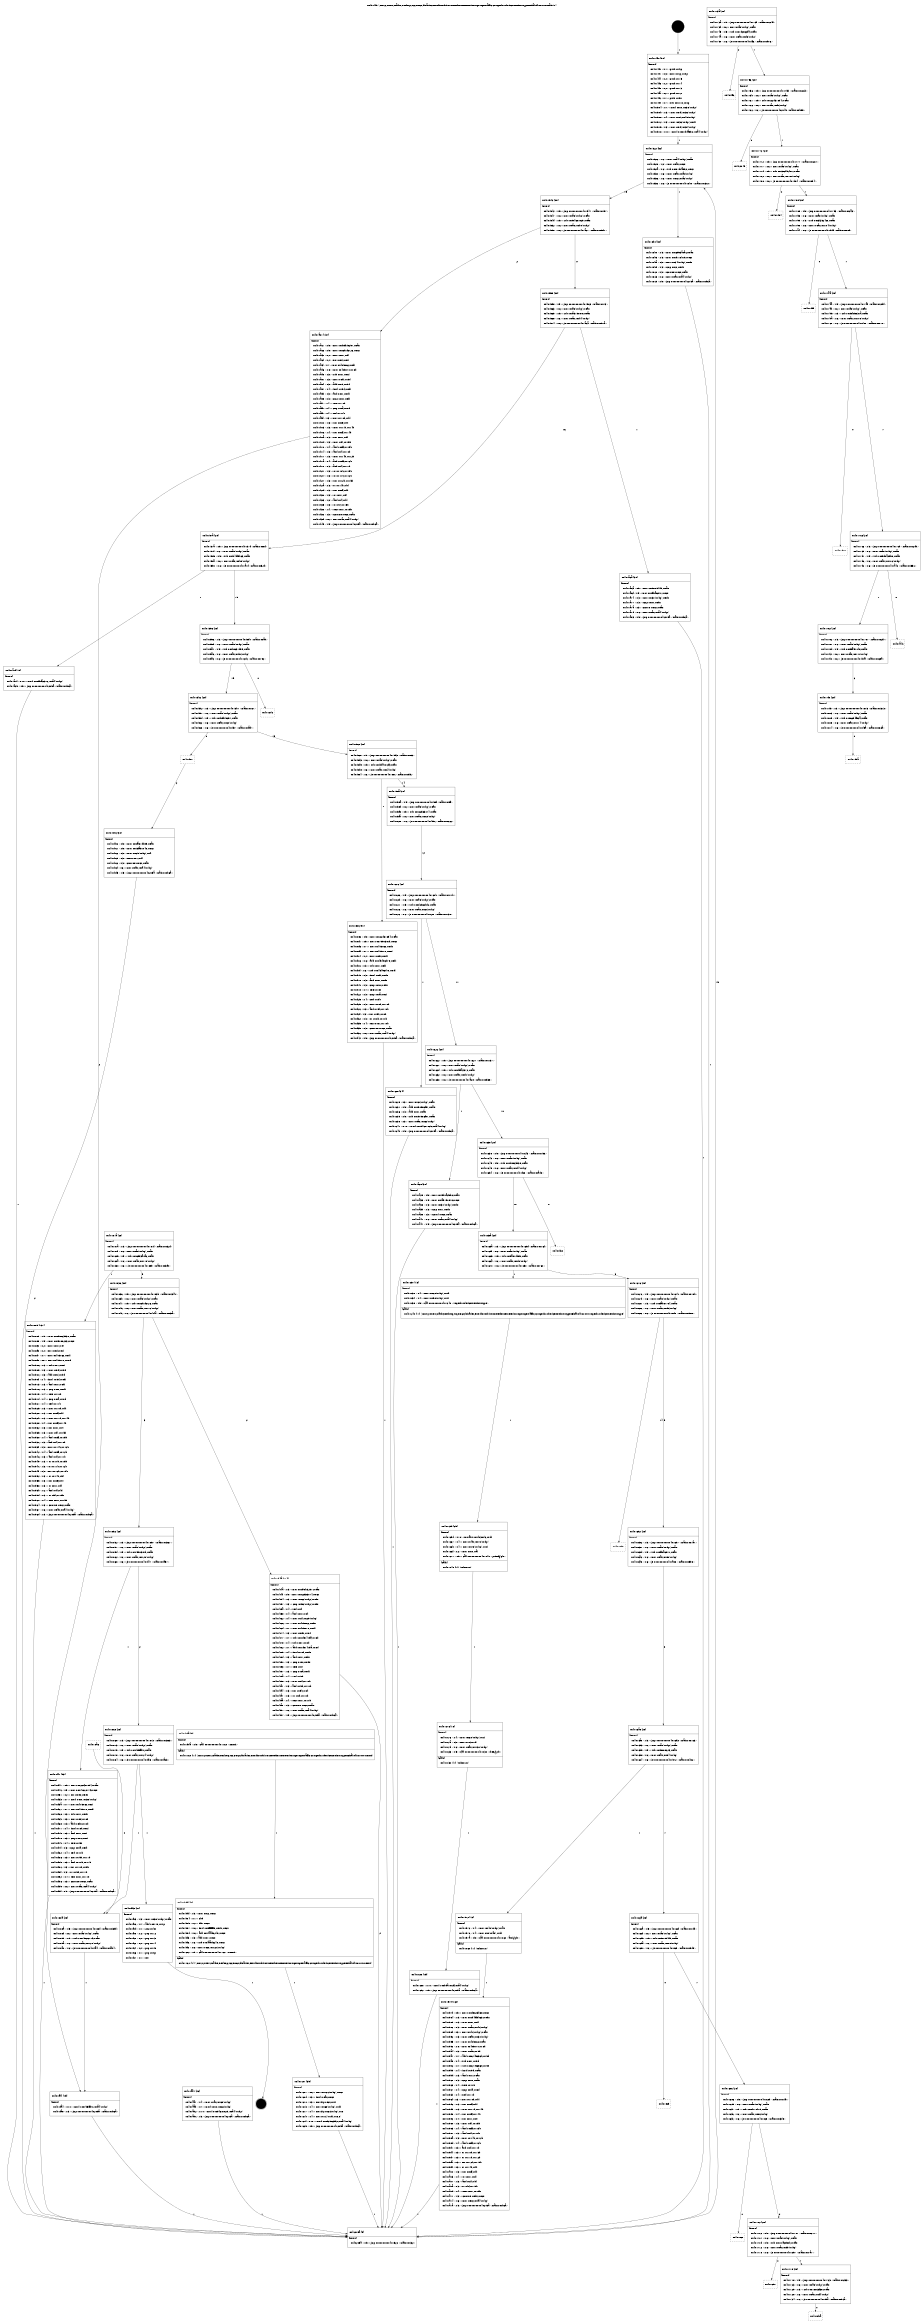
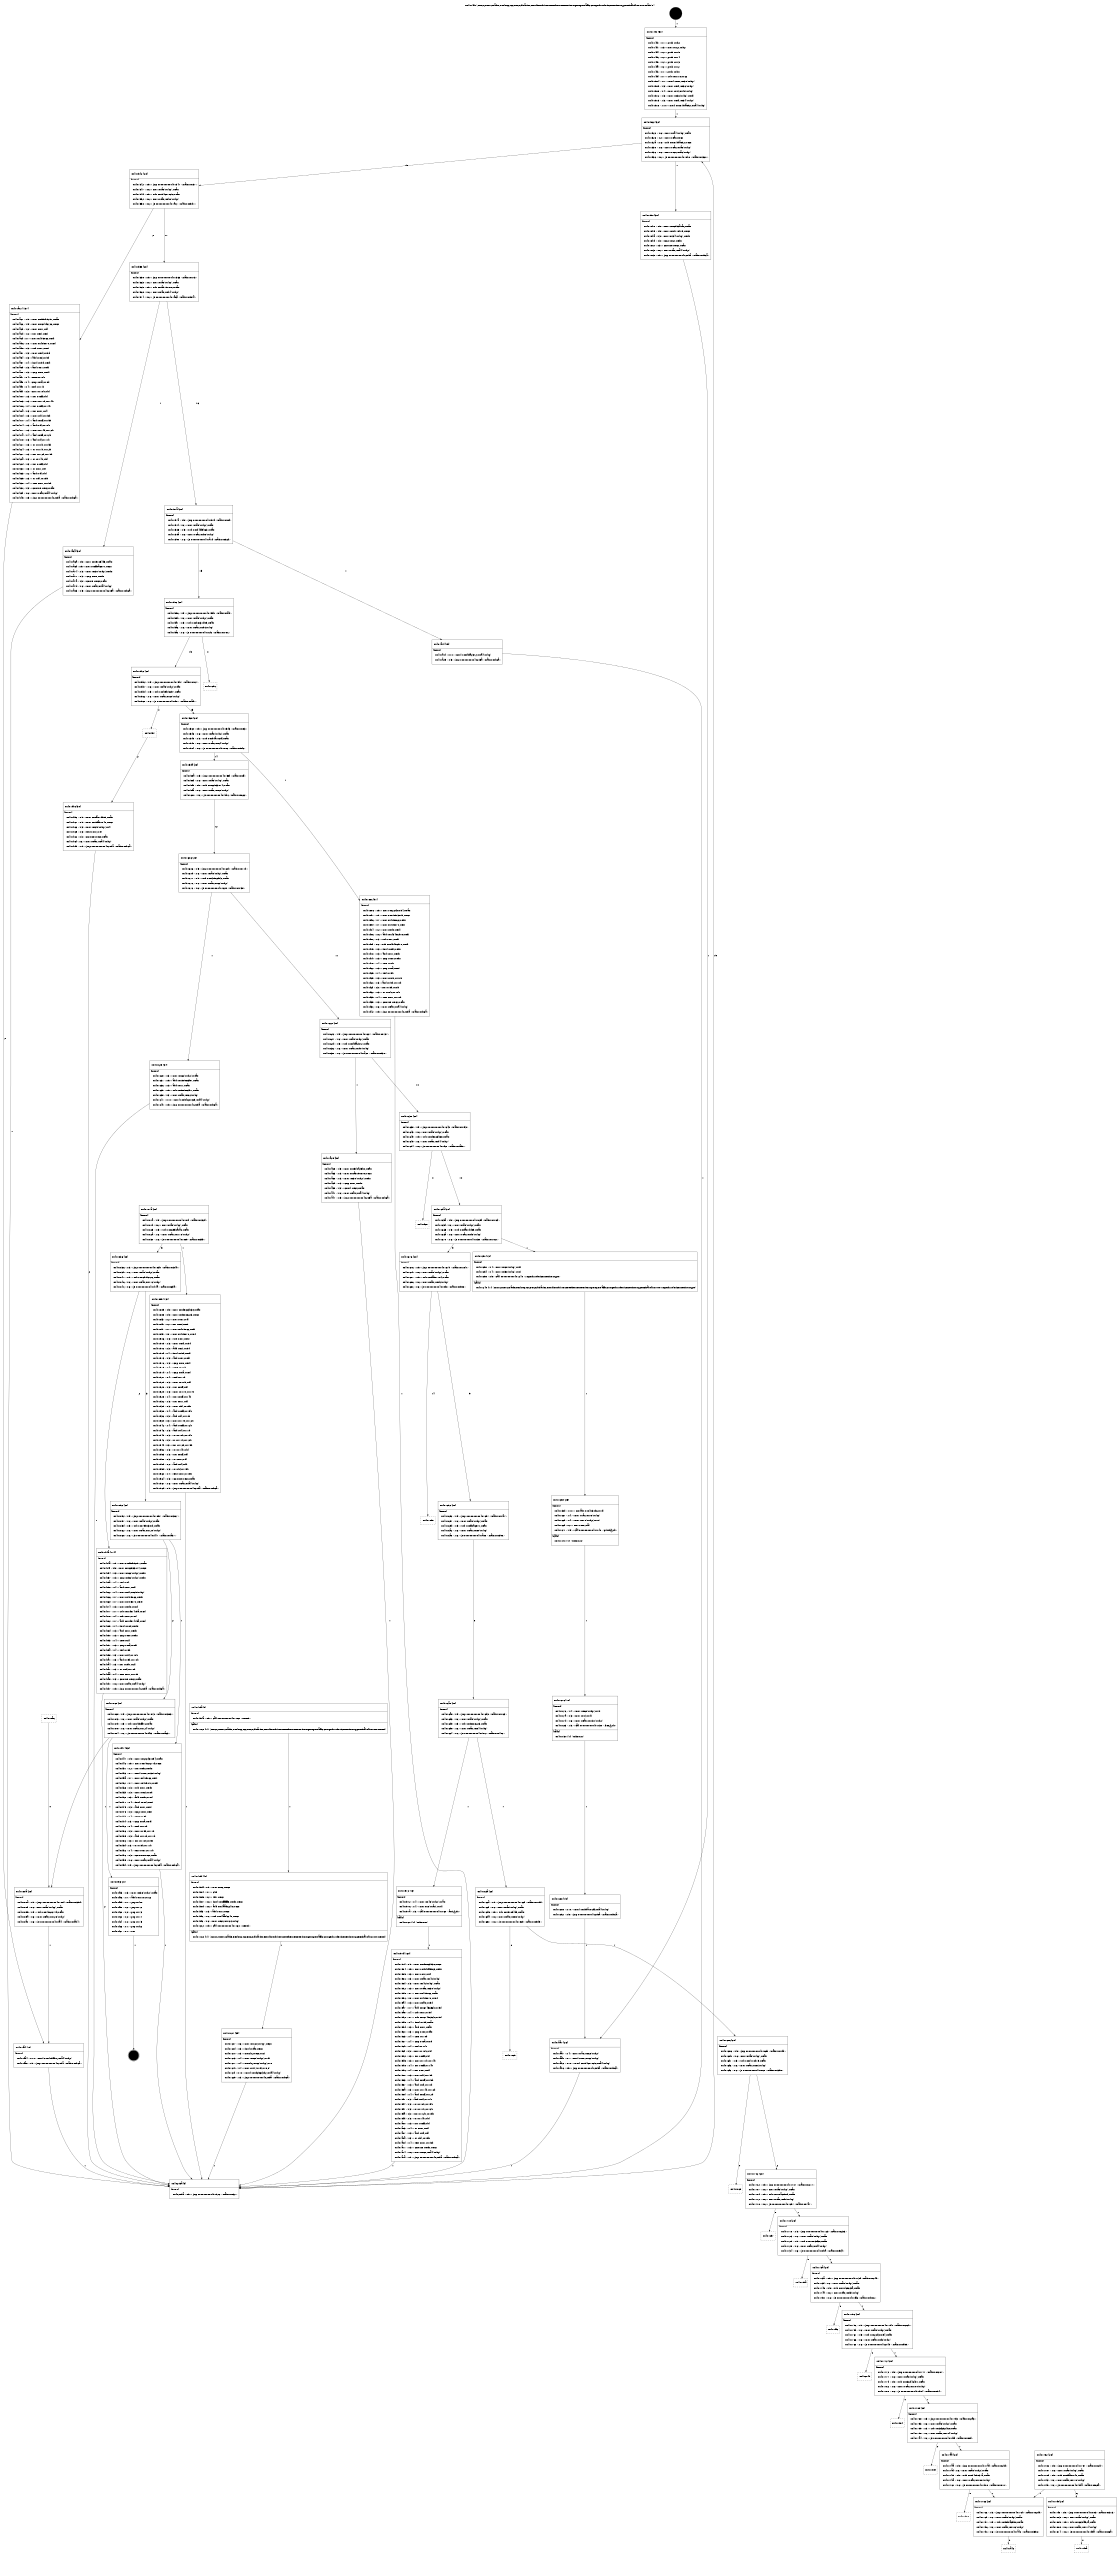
(869, 597) -> (1040, 2493)
(709, 1392) -> (707, 1161)
(419, 2112) -> (585, 1978)
none -> (829, 2259)
